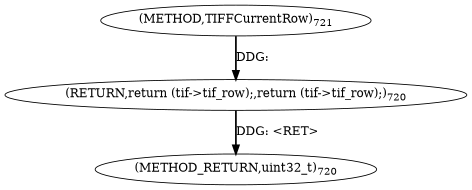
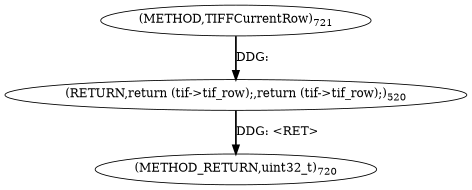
(397, 94) -> (397, 94)
